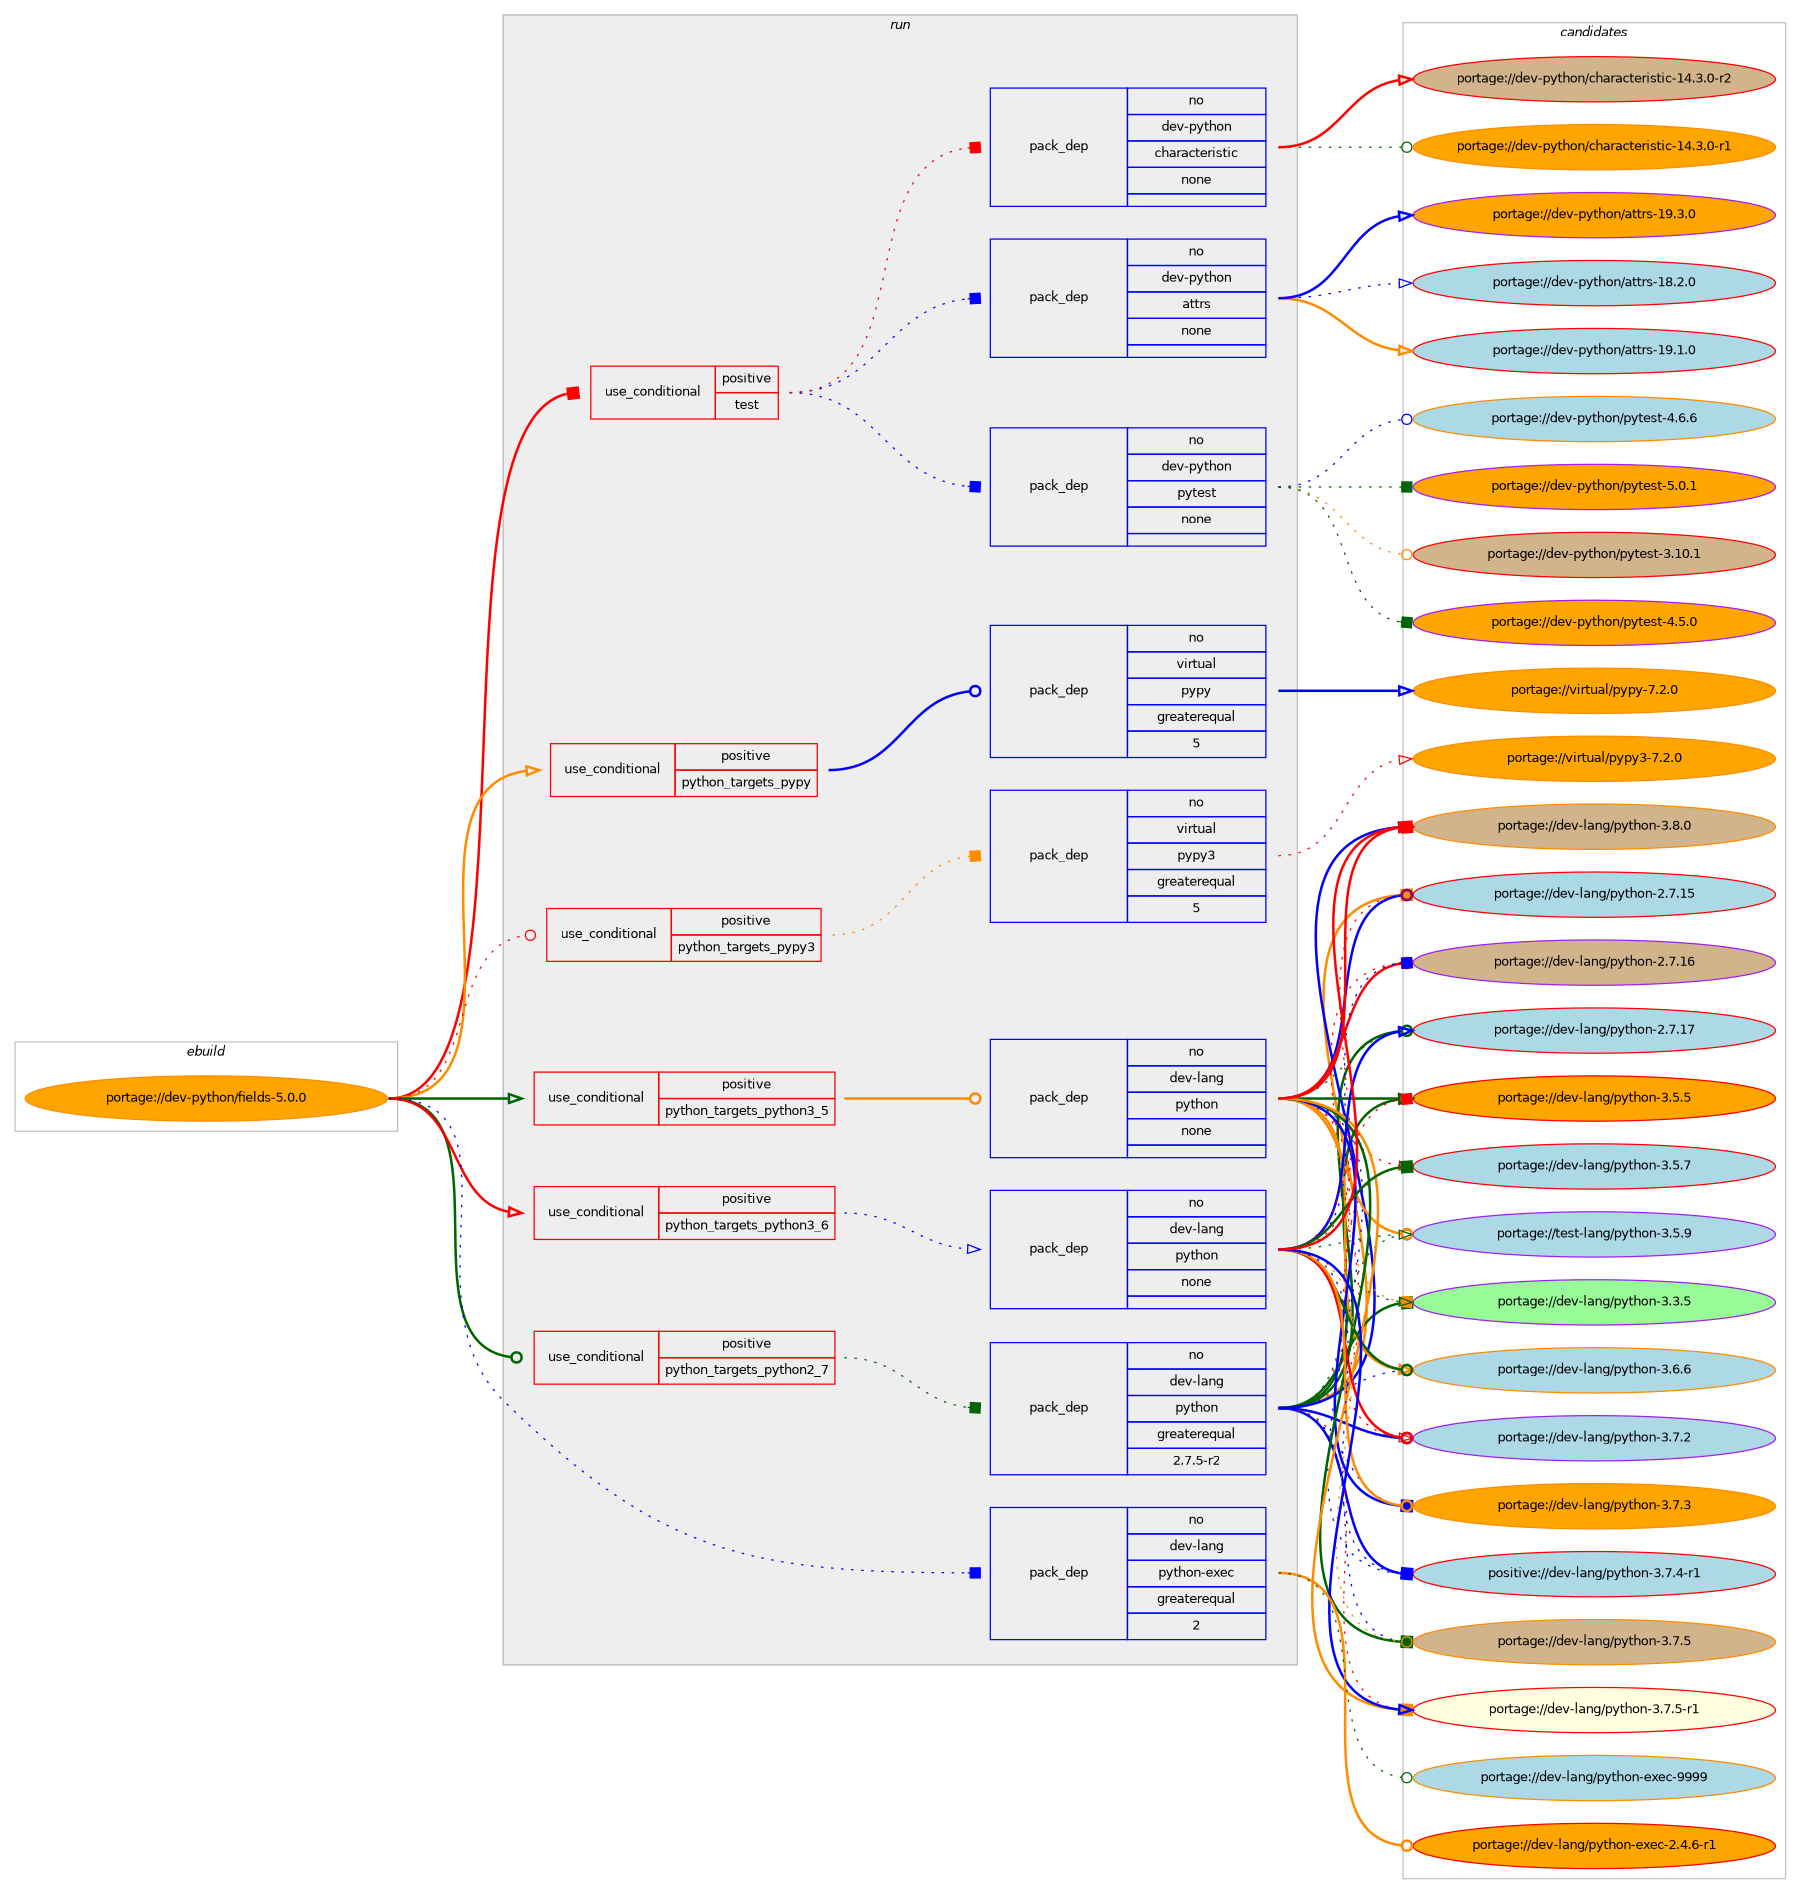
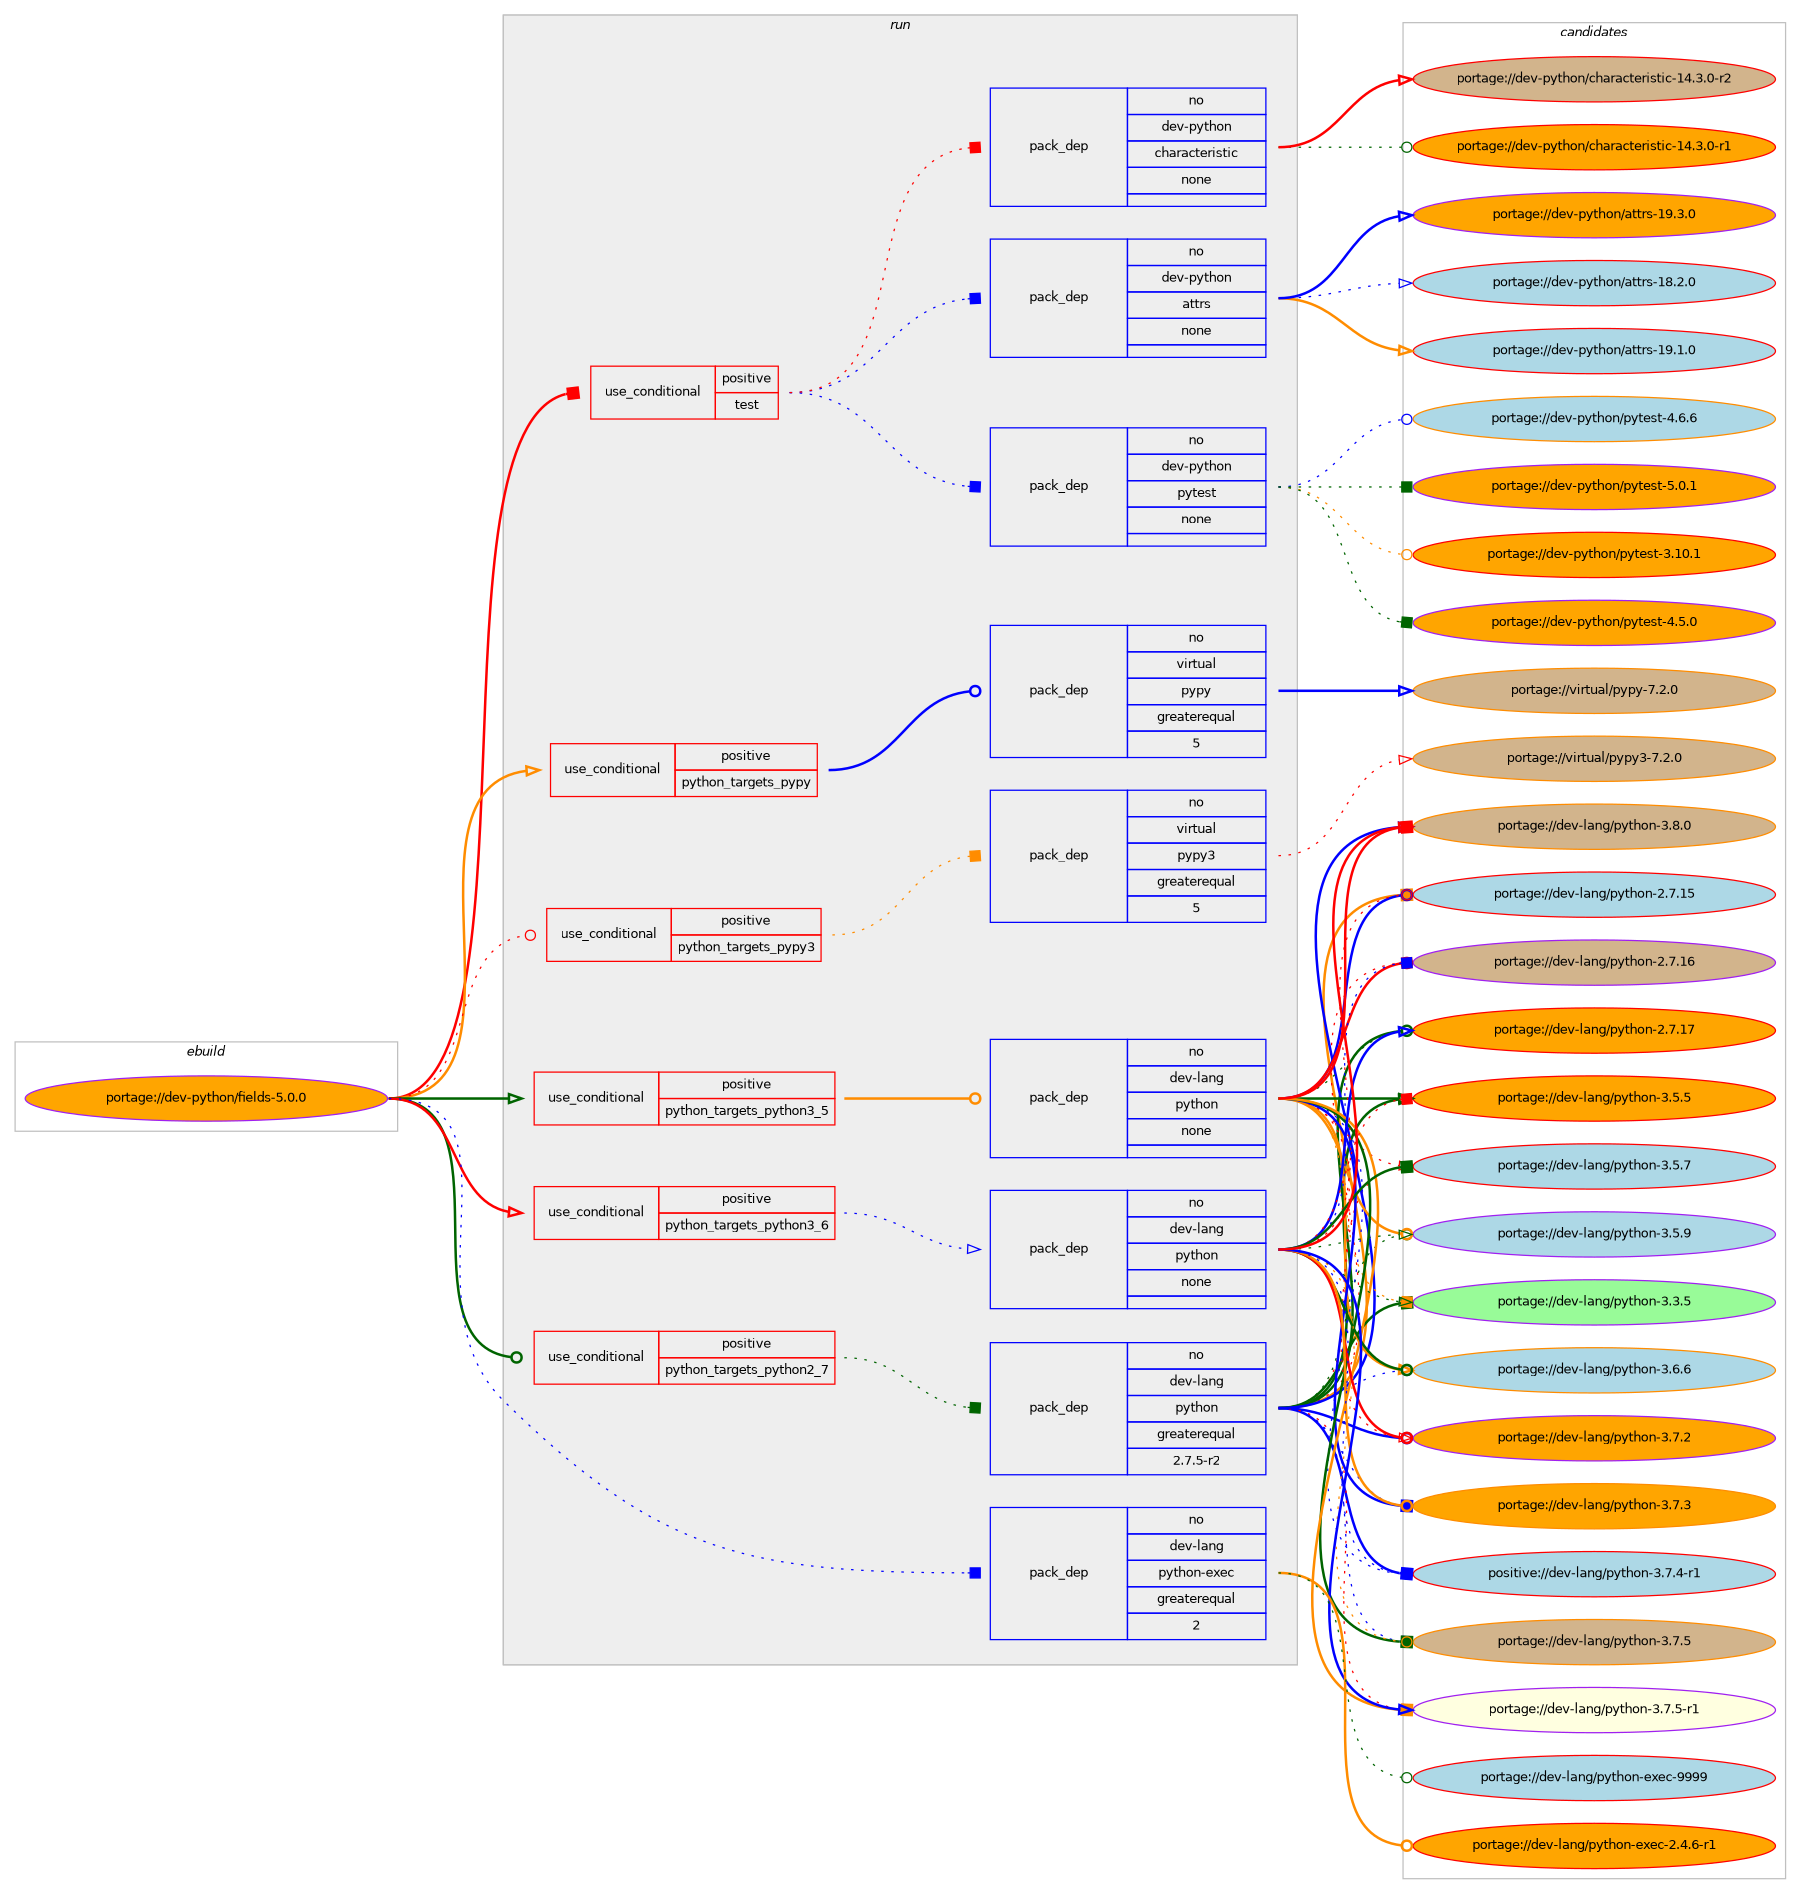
(1594, 147) -> (1594, 147)
(1594, 555) -> (1594, 555)
(1594, 691) -> (1594, 691)
(1594, 759) -> (1594, 759)
(1594, 1031) -> (1594, 1031)
(206, 1099) -> (206, 1099)
(1594, 1234) -> (1594, 1234)
(1594, 1438) -> (1594, 1438)
(1594, 1710) -> (1594, 1710)
(1594, 1778) -> (1594, 1778)
